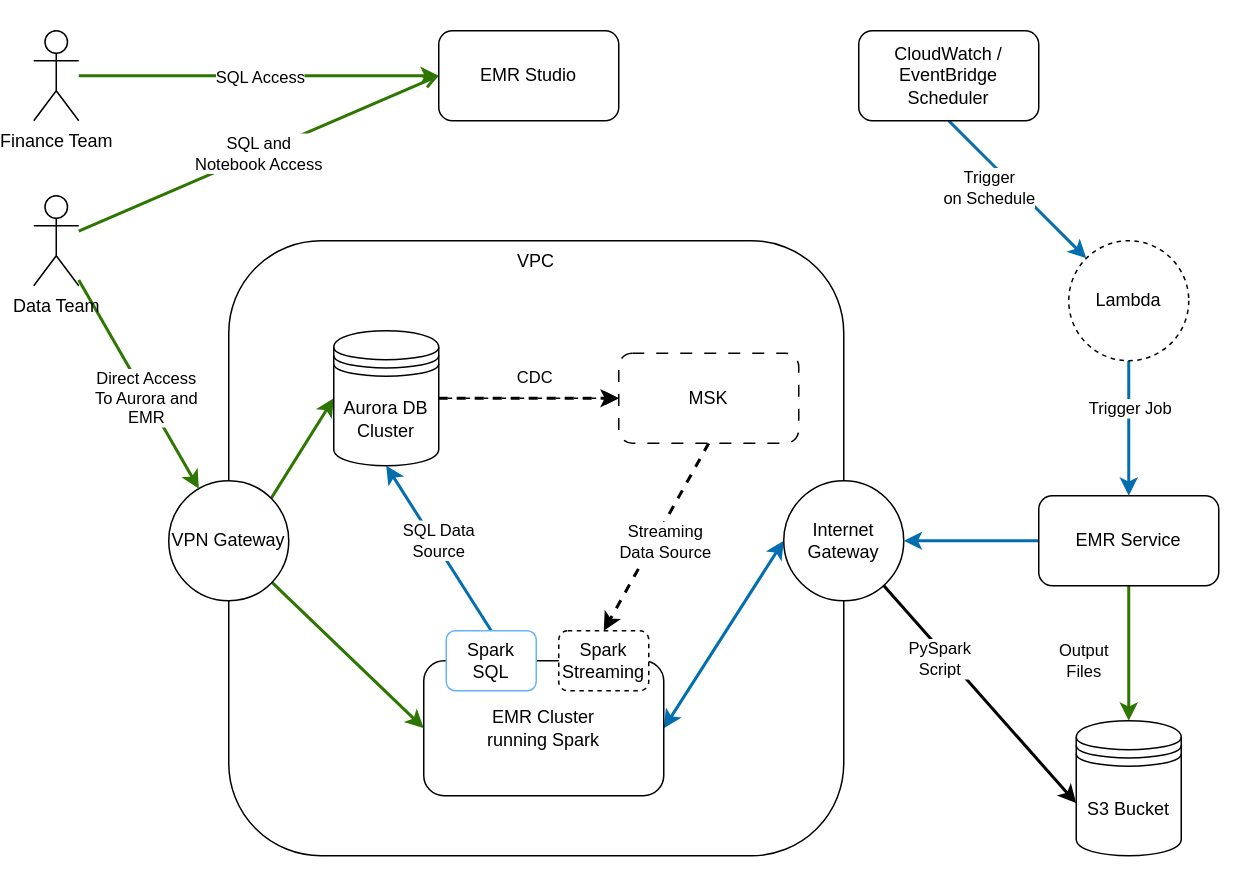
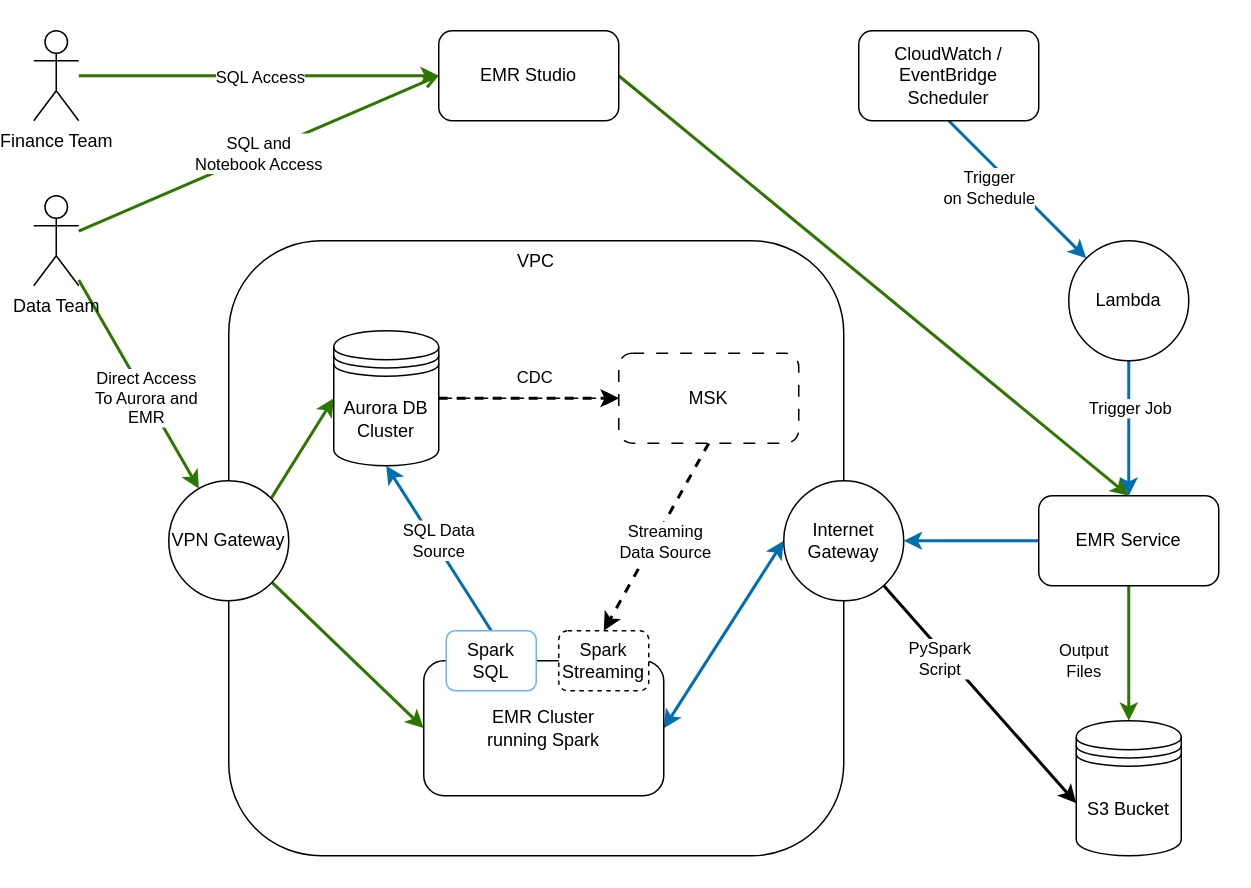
none -> (869, 282)
(1129, 301) -> (1129, 301)
